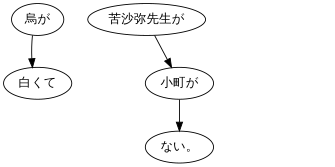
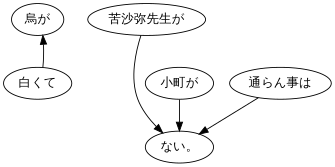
(32, 47) -> (44, 56)
(161, 47) -> (134, 84)
none -> (280, 83)
